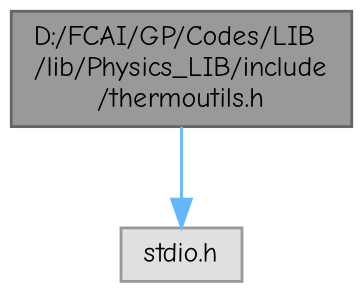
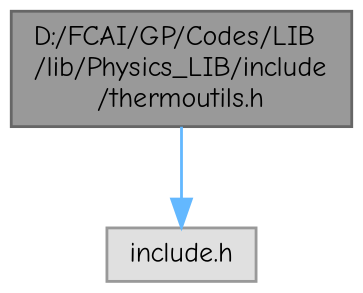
(181, 255) -> (181, 255)
